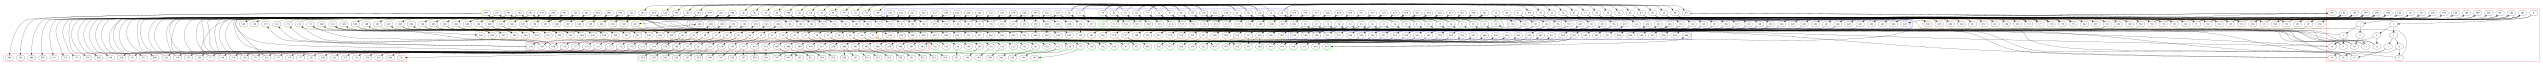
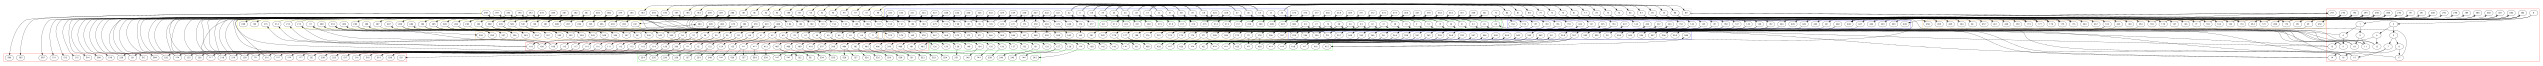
(974, 4) -> (896, 19)
none -> (1092, 13)
(918, 18) -> (918, 19)
(2097, 19) -> (2102, 19)
(32, 58) -> none
